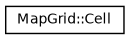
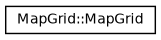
(65, 20) -> (81, 20)
